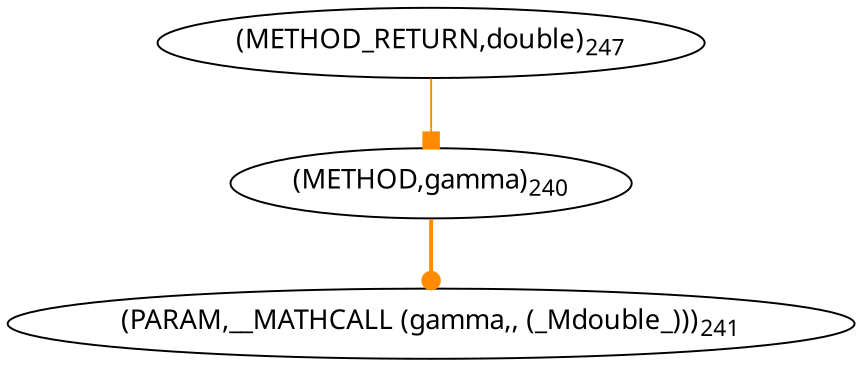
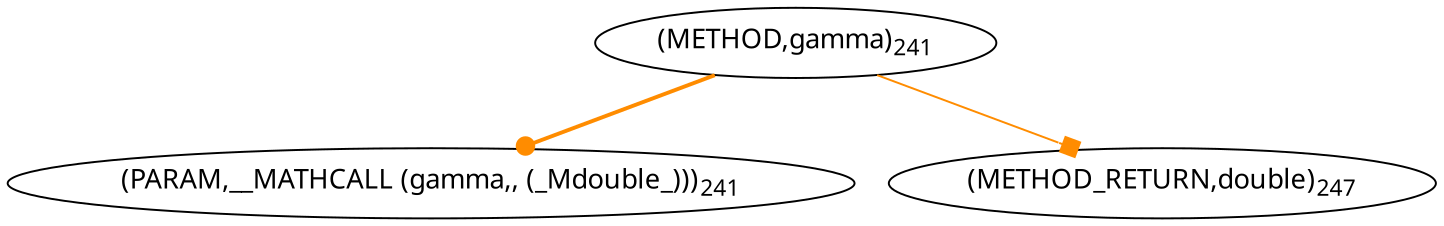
(431, 104) -> (968, 109)
(549, 180) -> (914, 40)
